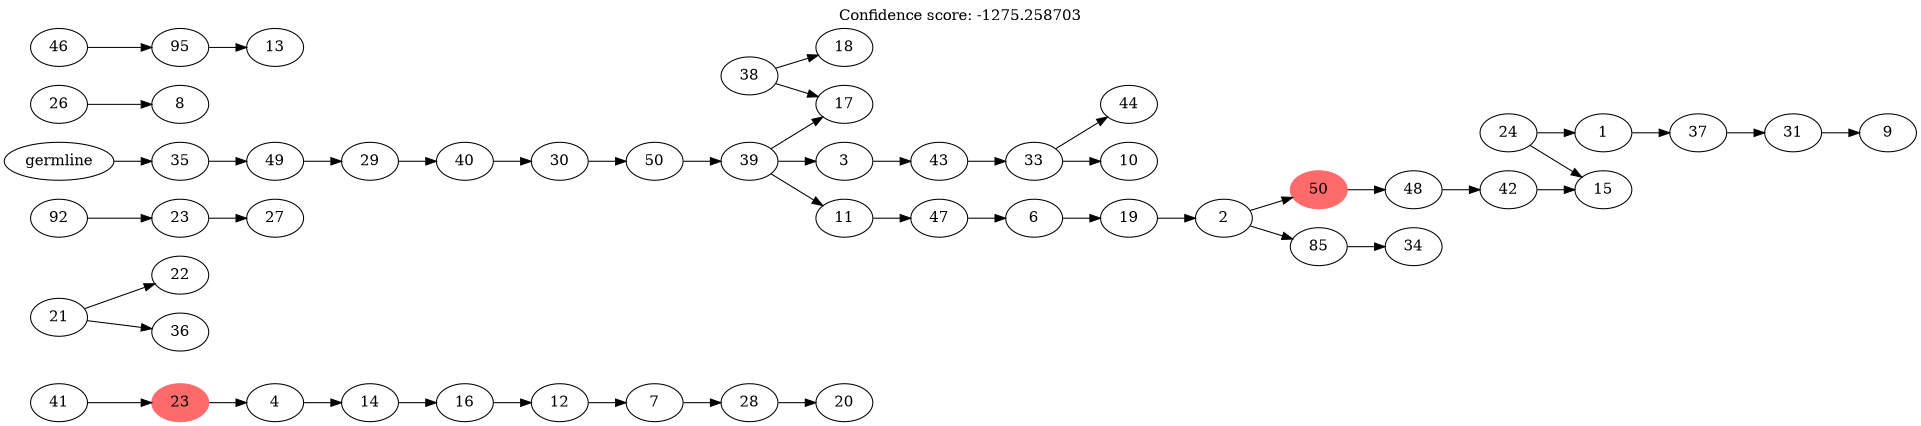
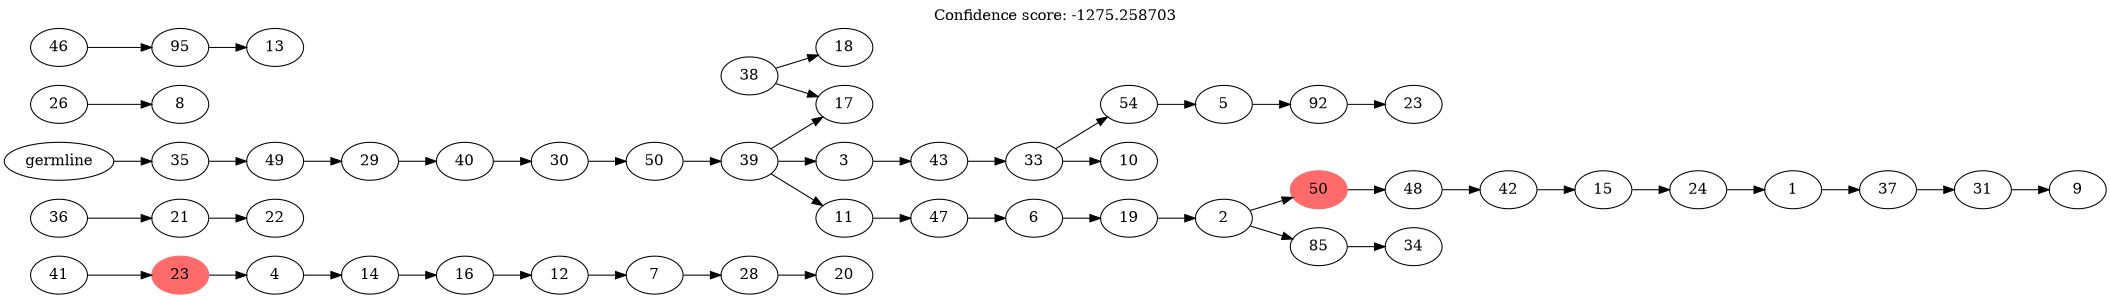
(1129, 104) -> (1129, 104)
none -> (1224, 104)
(1551, 158) -> (1646, 190)
(275, 218) -> none
(114, 324) -> (114, 218)
